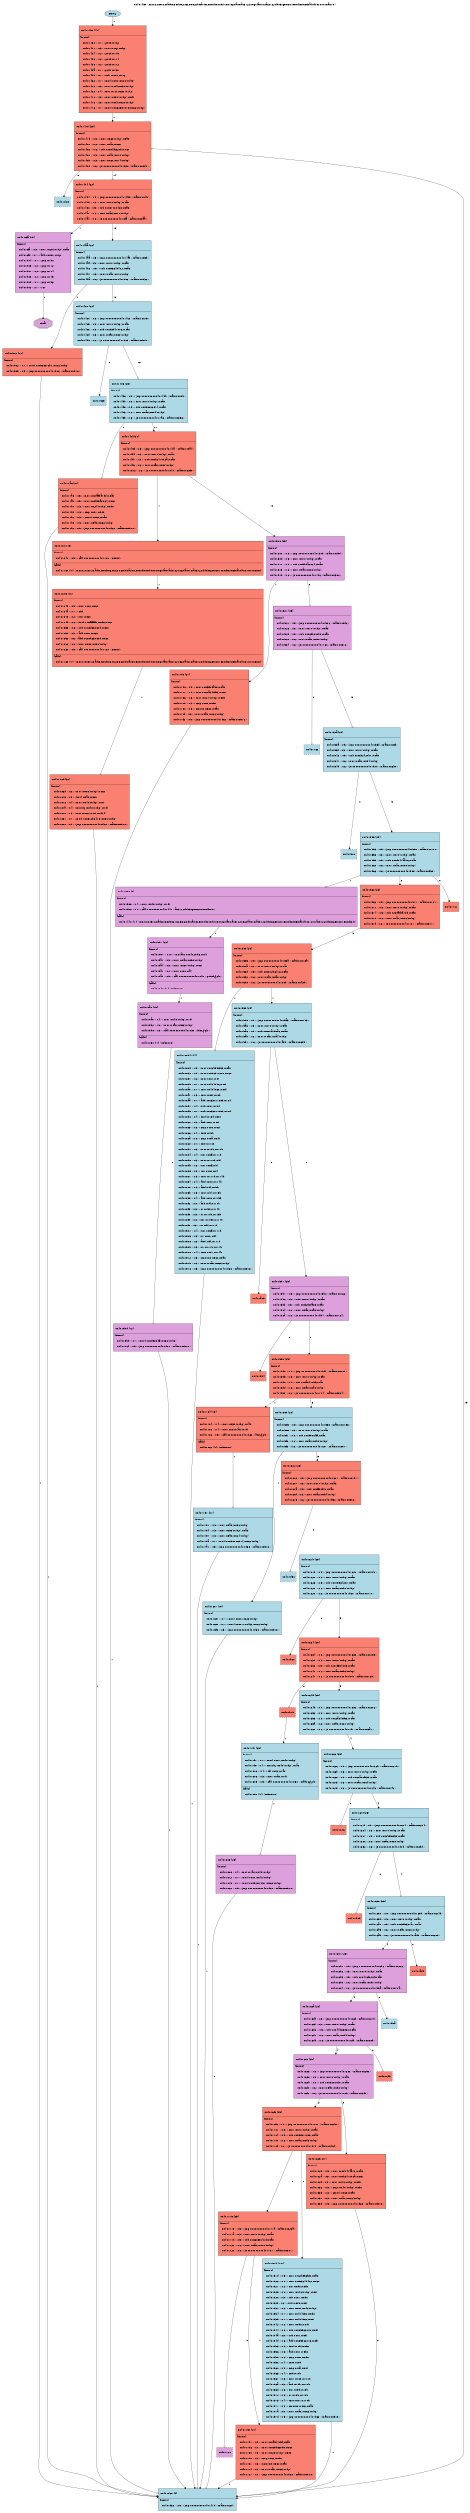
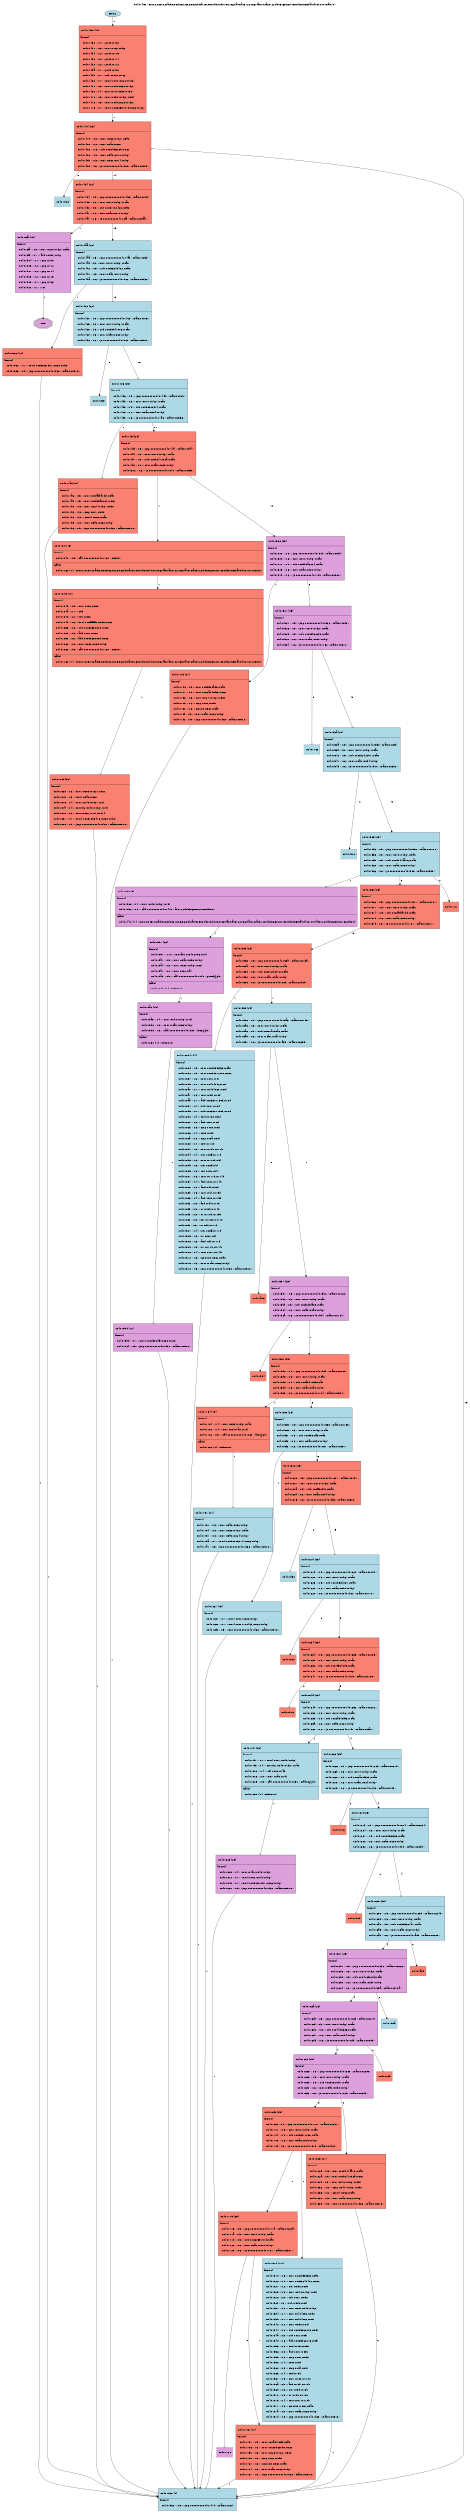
(43, 323) -> (43, 323)
none -> (330, 1529)
(285, 1729) -> (313, 1738)
